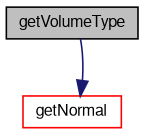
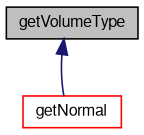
(83, 60) -> (62, 76)
